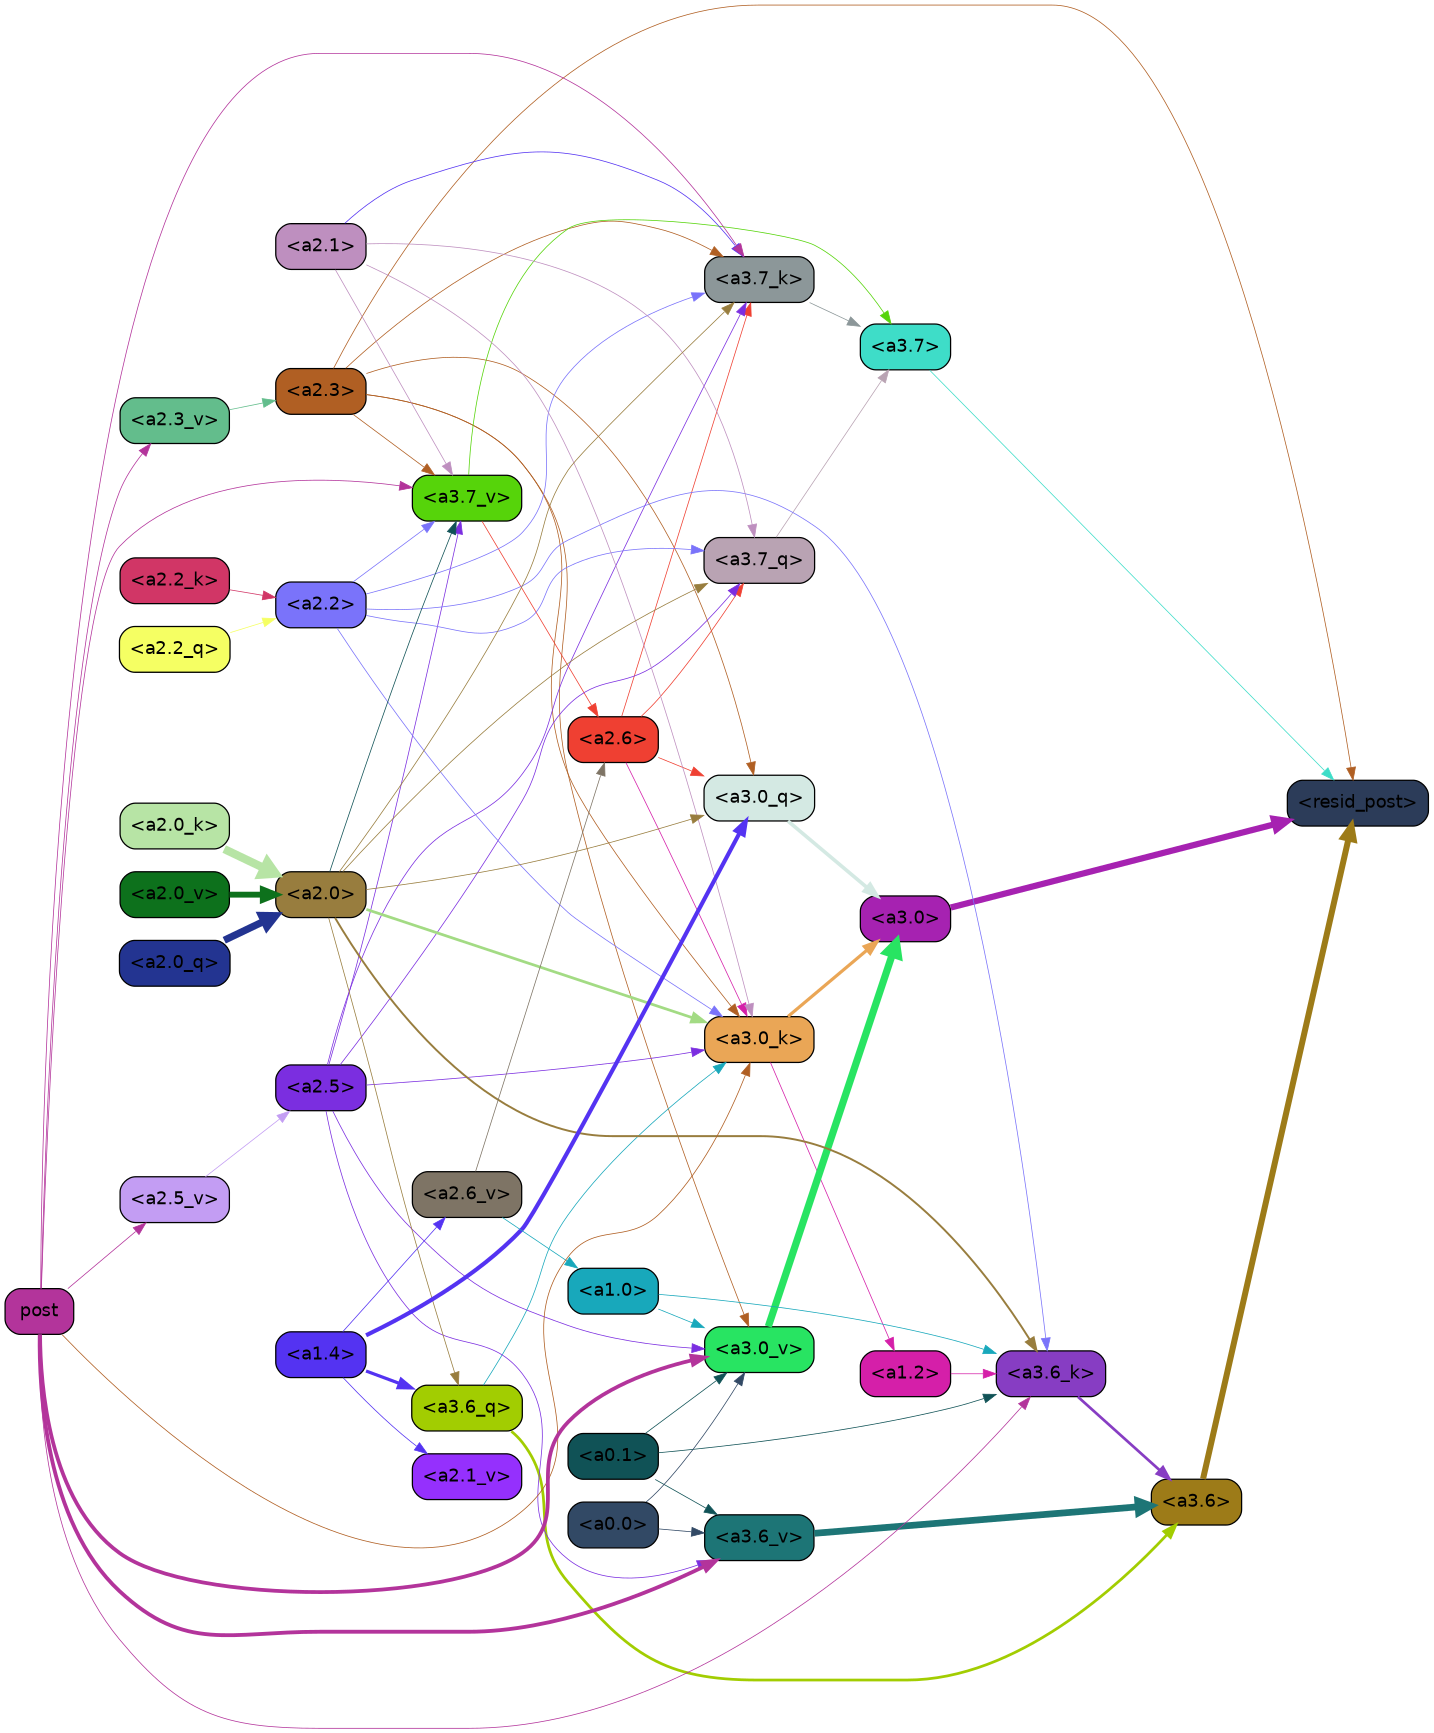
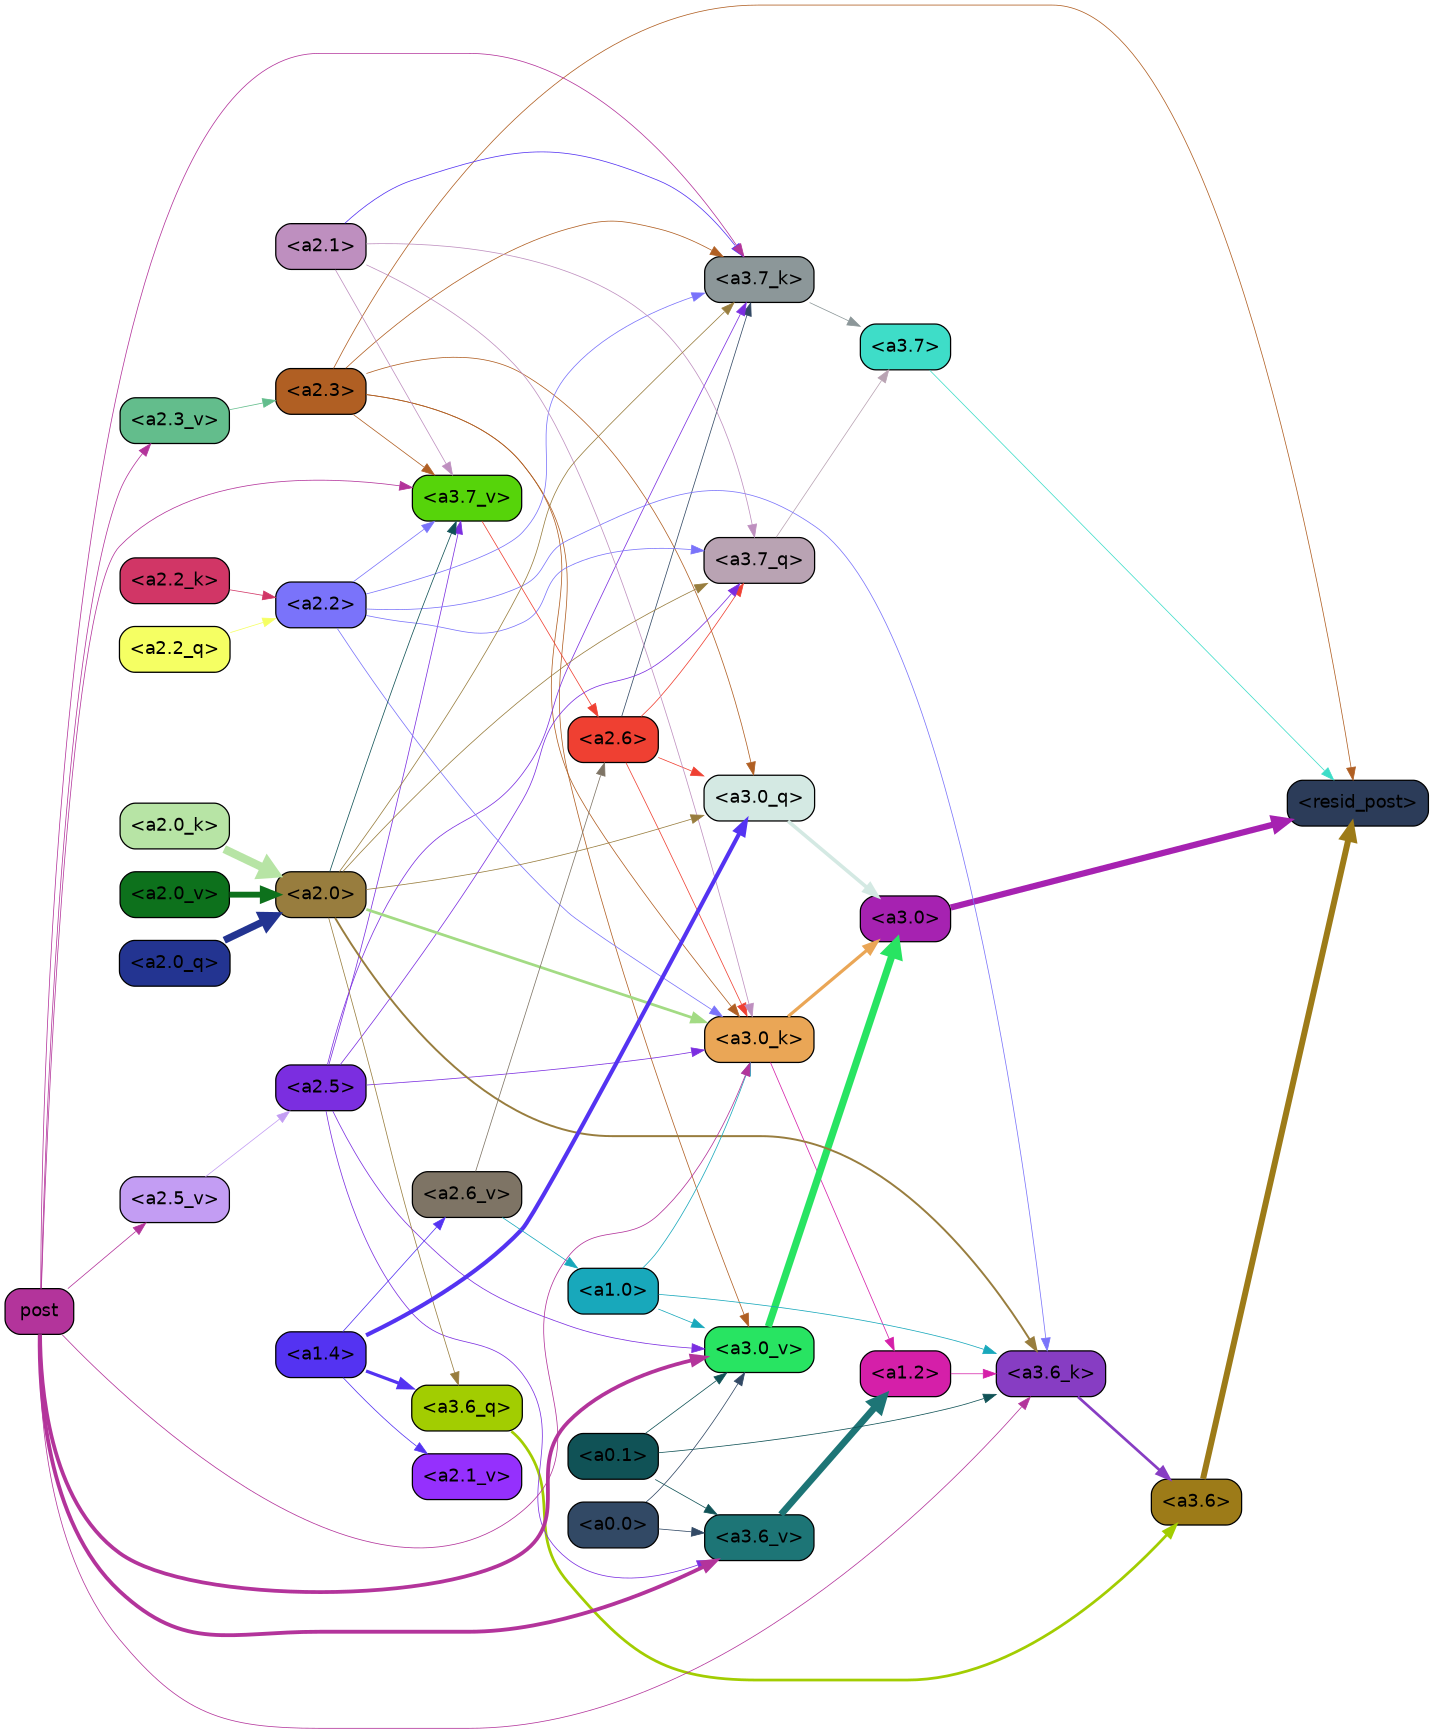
(549, 246) -> none
(684, 516) -> (684, 516)
(684, 883) -> (684, 883)
(573, 1208) -> (703, 1176)
(523, 1510) -> (523, 1510)
(976, 1520) -> (828, 1461)
